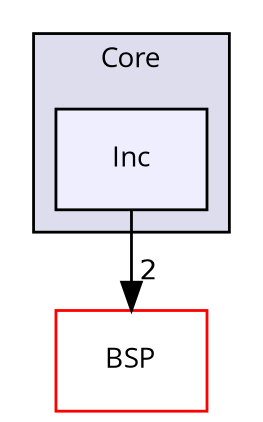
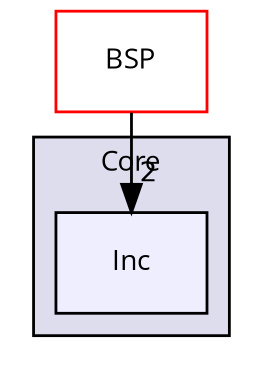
(131, 250) -> (131, 154)
